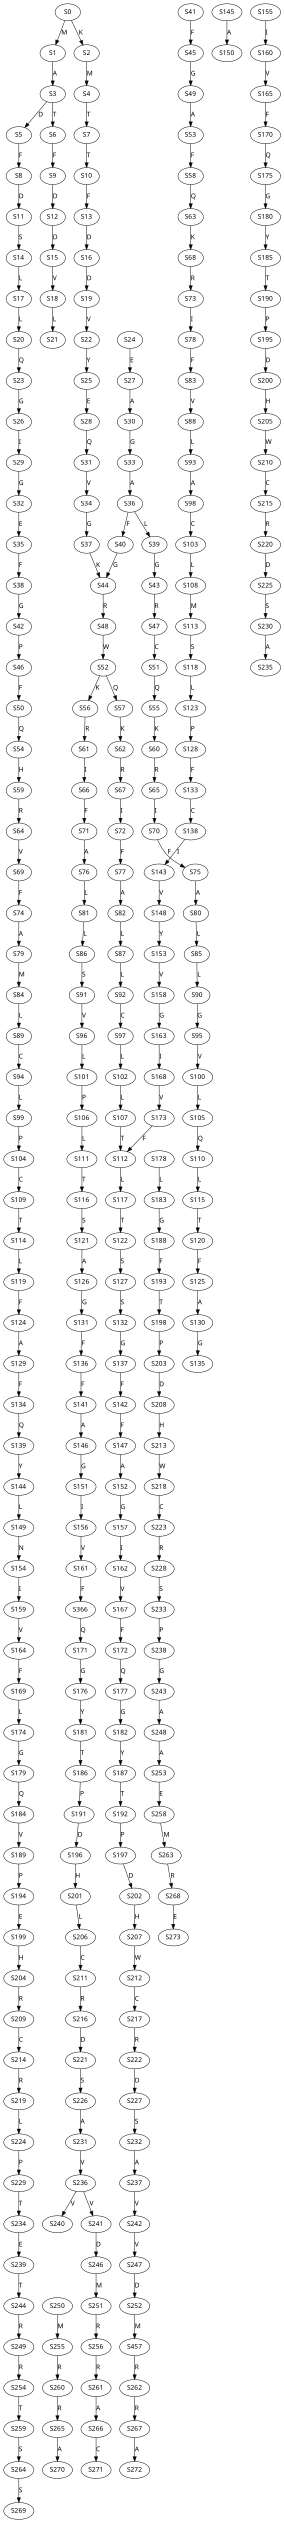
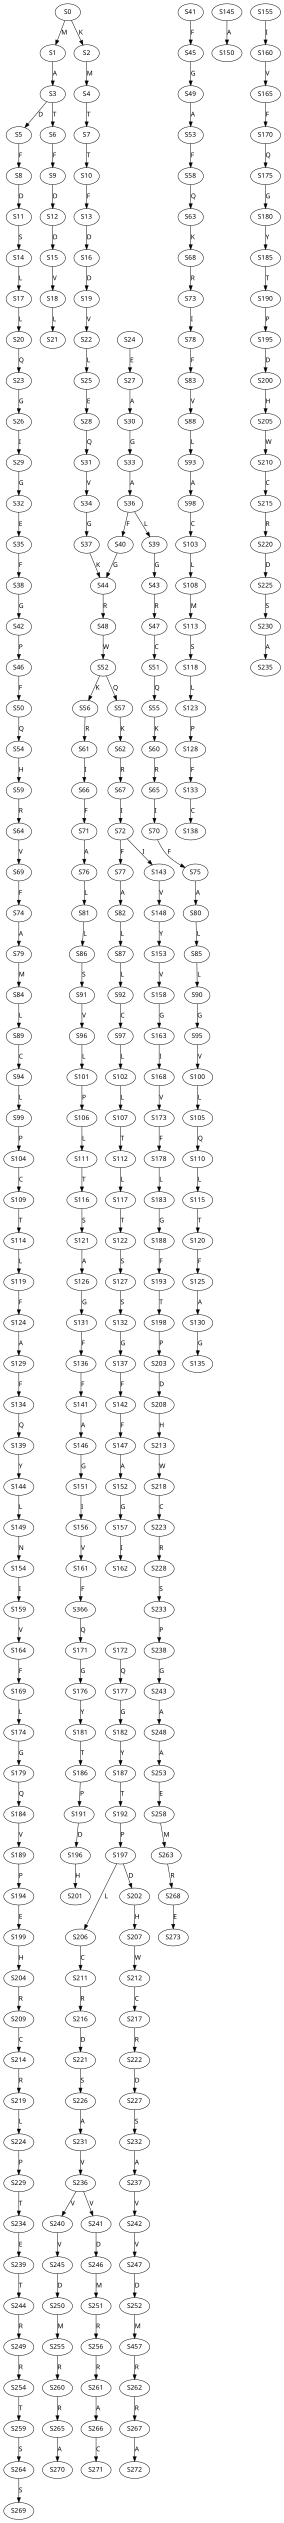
(89, 360) -> (89, 360)
(176, 850) -> (138, 850)
(141, 1137) -> (159, 1136)
(121, 1610) -> none
(78, 1915) -> (102, 1894)
none -> (57, 2265)
